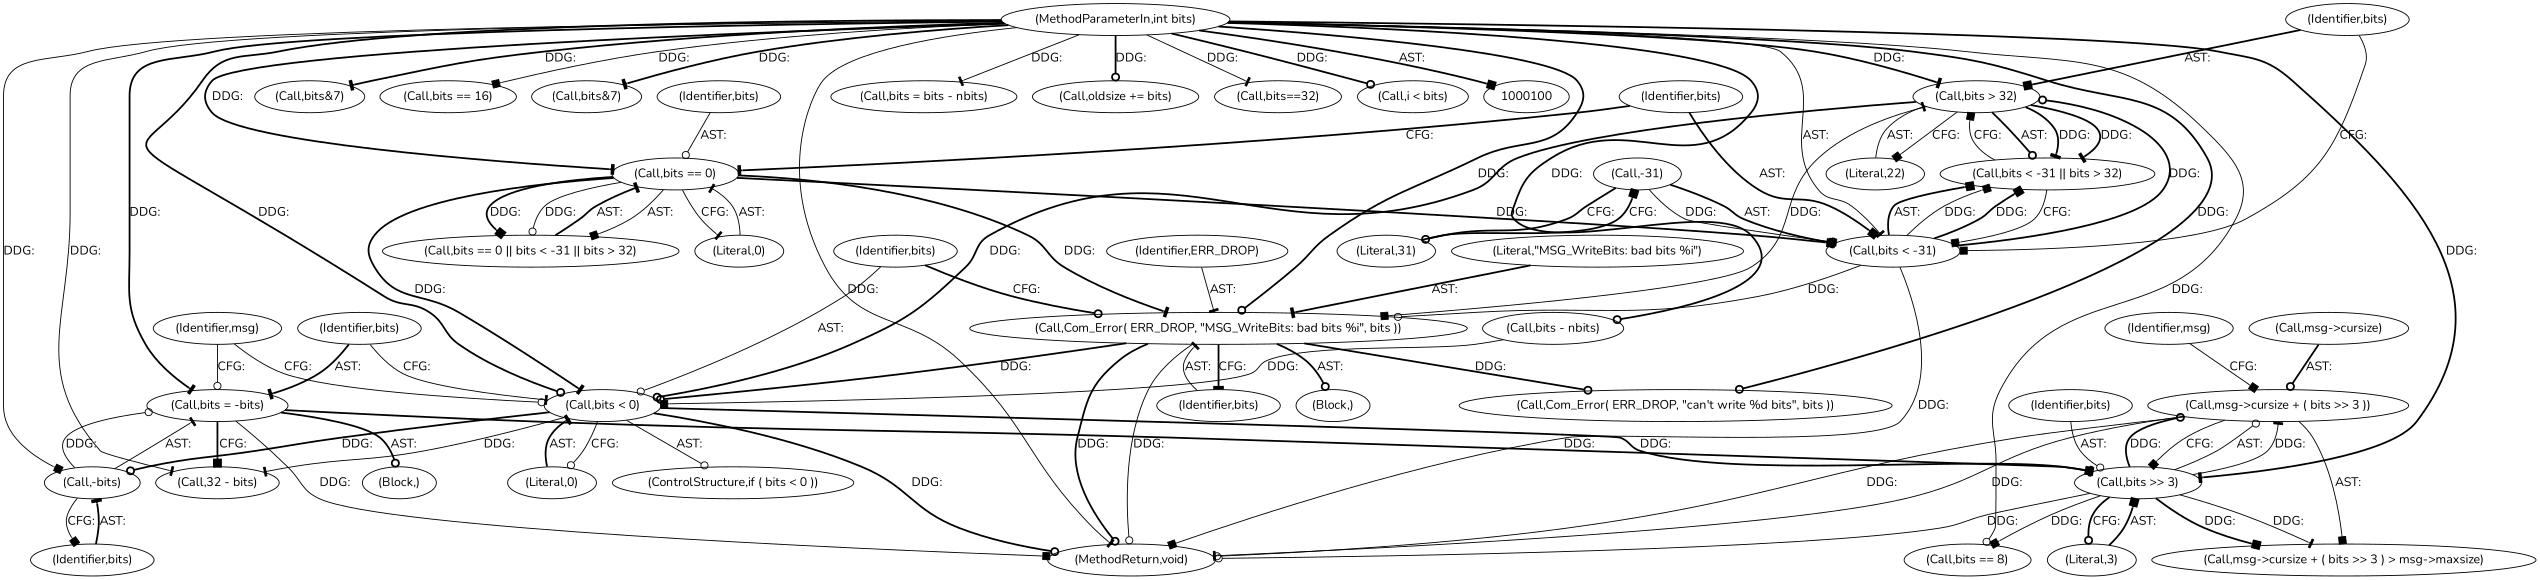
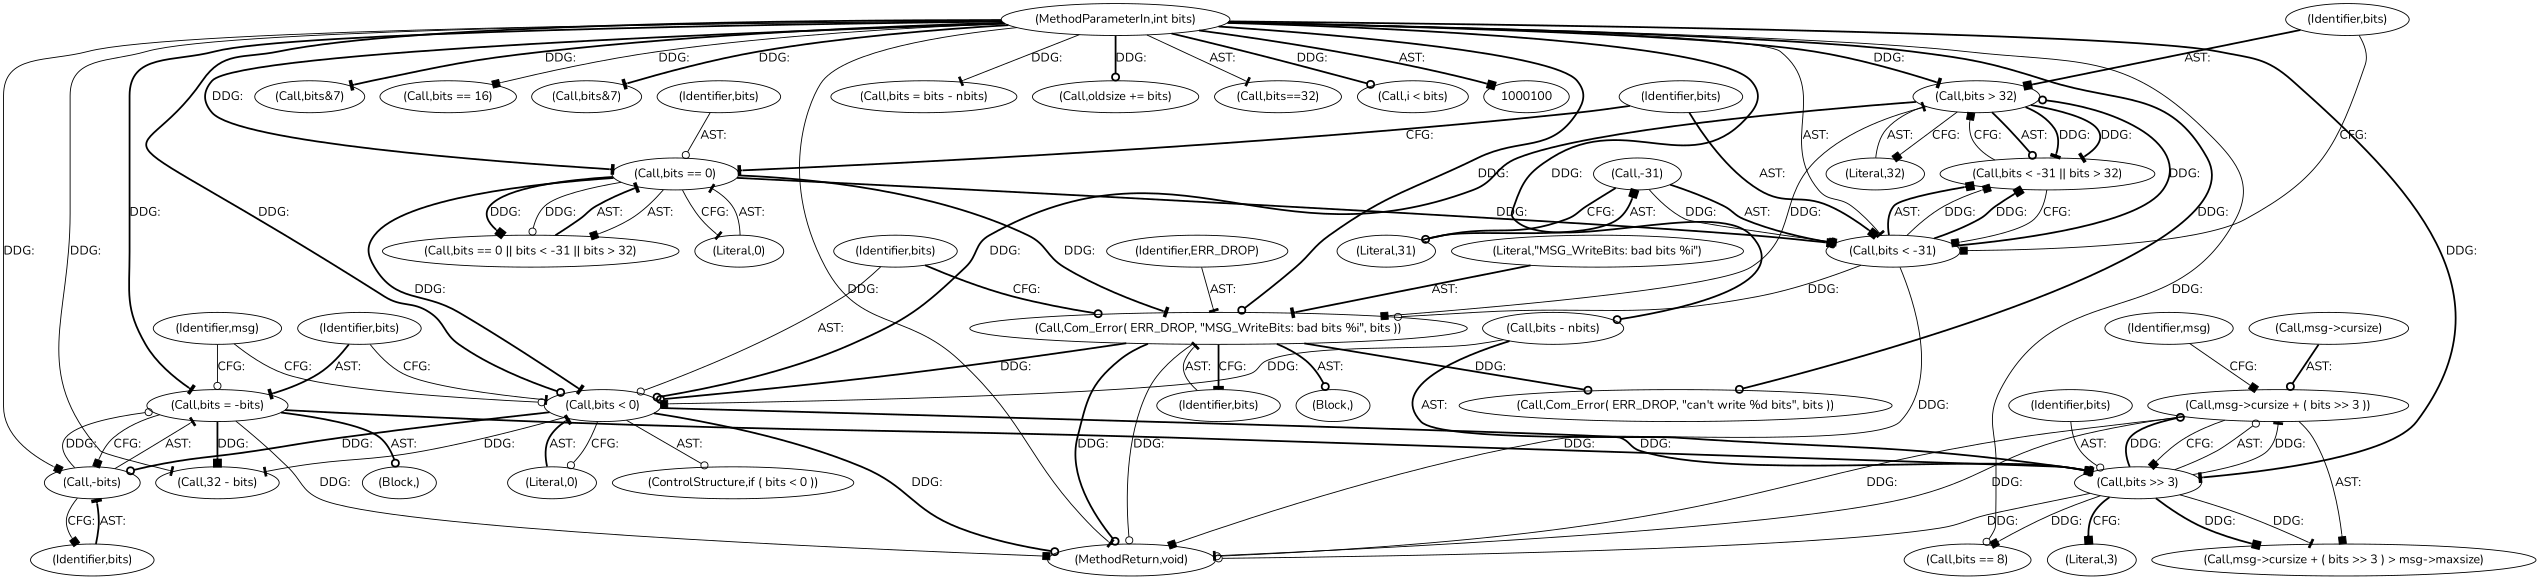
(1224, 58) -> (1224, 58)
(1875, 174) -> (1875, 174)
(1645, 213) -> (1645, 213)
none -> (124, 430)
(235, 444) -> (235, 444)
(2093, 514) -> (2093, 514)
(2124, 528) -> (1762, 443)
